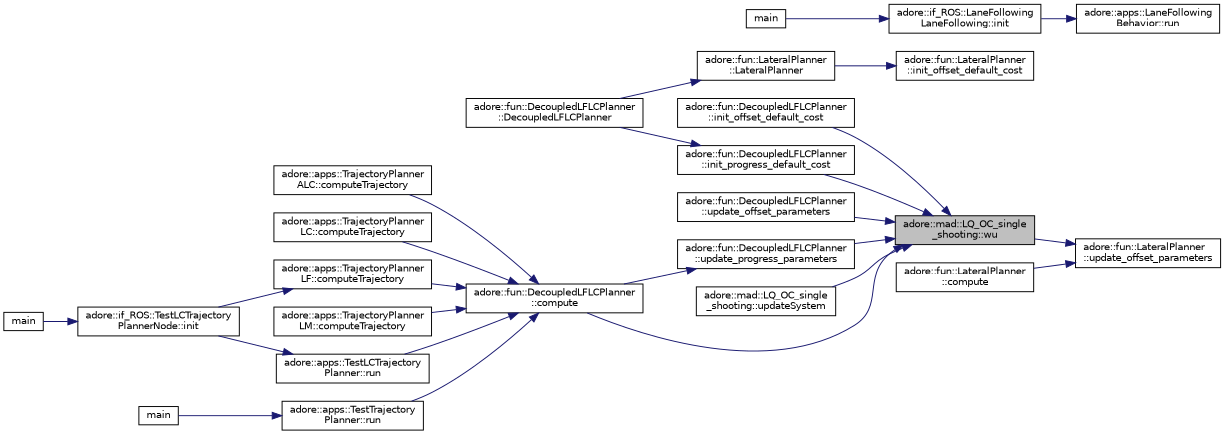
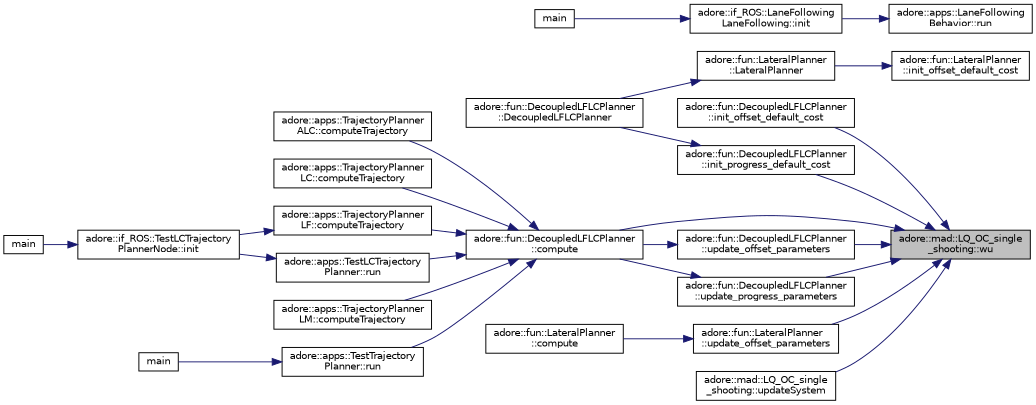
(1050, 241) -> (886, 299)
none -> (655, 245)
